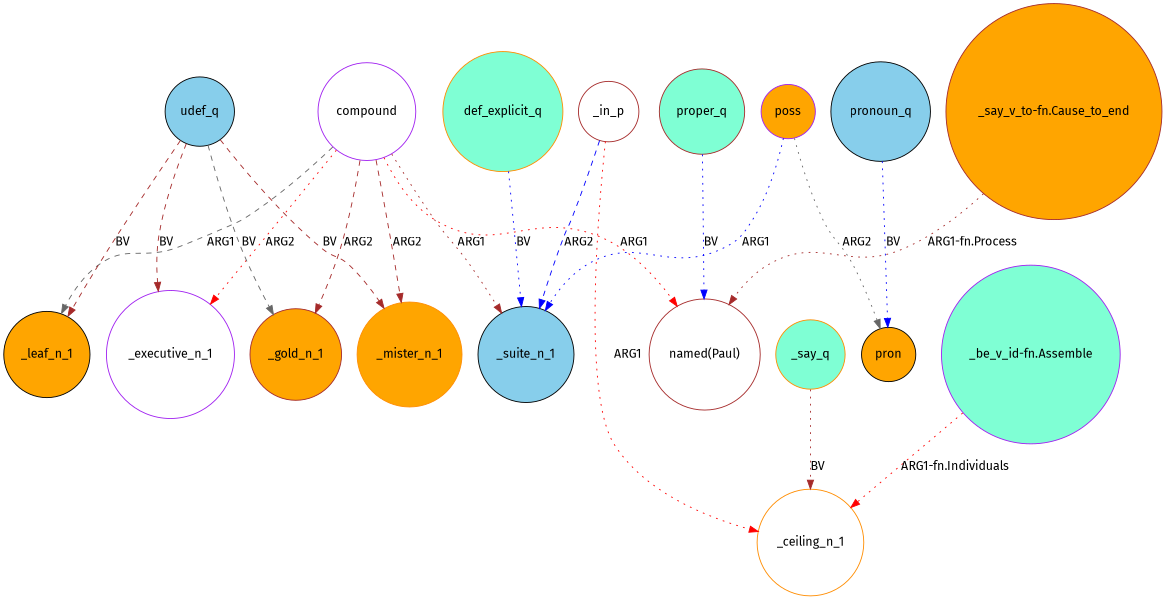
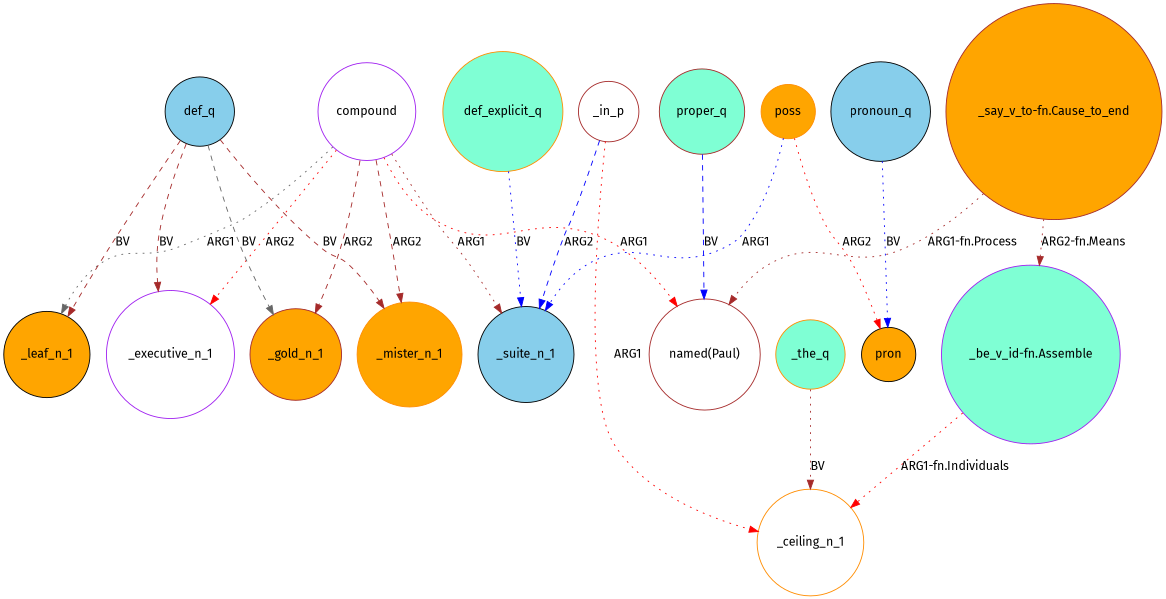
(200, 112) -> (200, 112)
(788, 112) -> (788, 112)
(703, 222) -> (703, 222)
(830, 232) -> (830, 232)
(202, 238) -> (202, 238)
none -> (1042, 238)
(810, 355) -> (810, 355)
